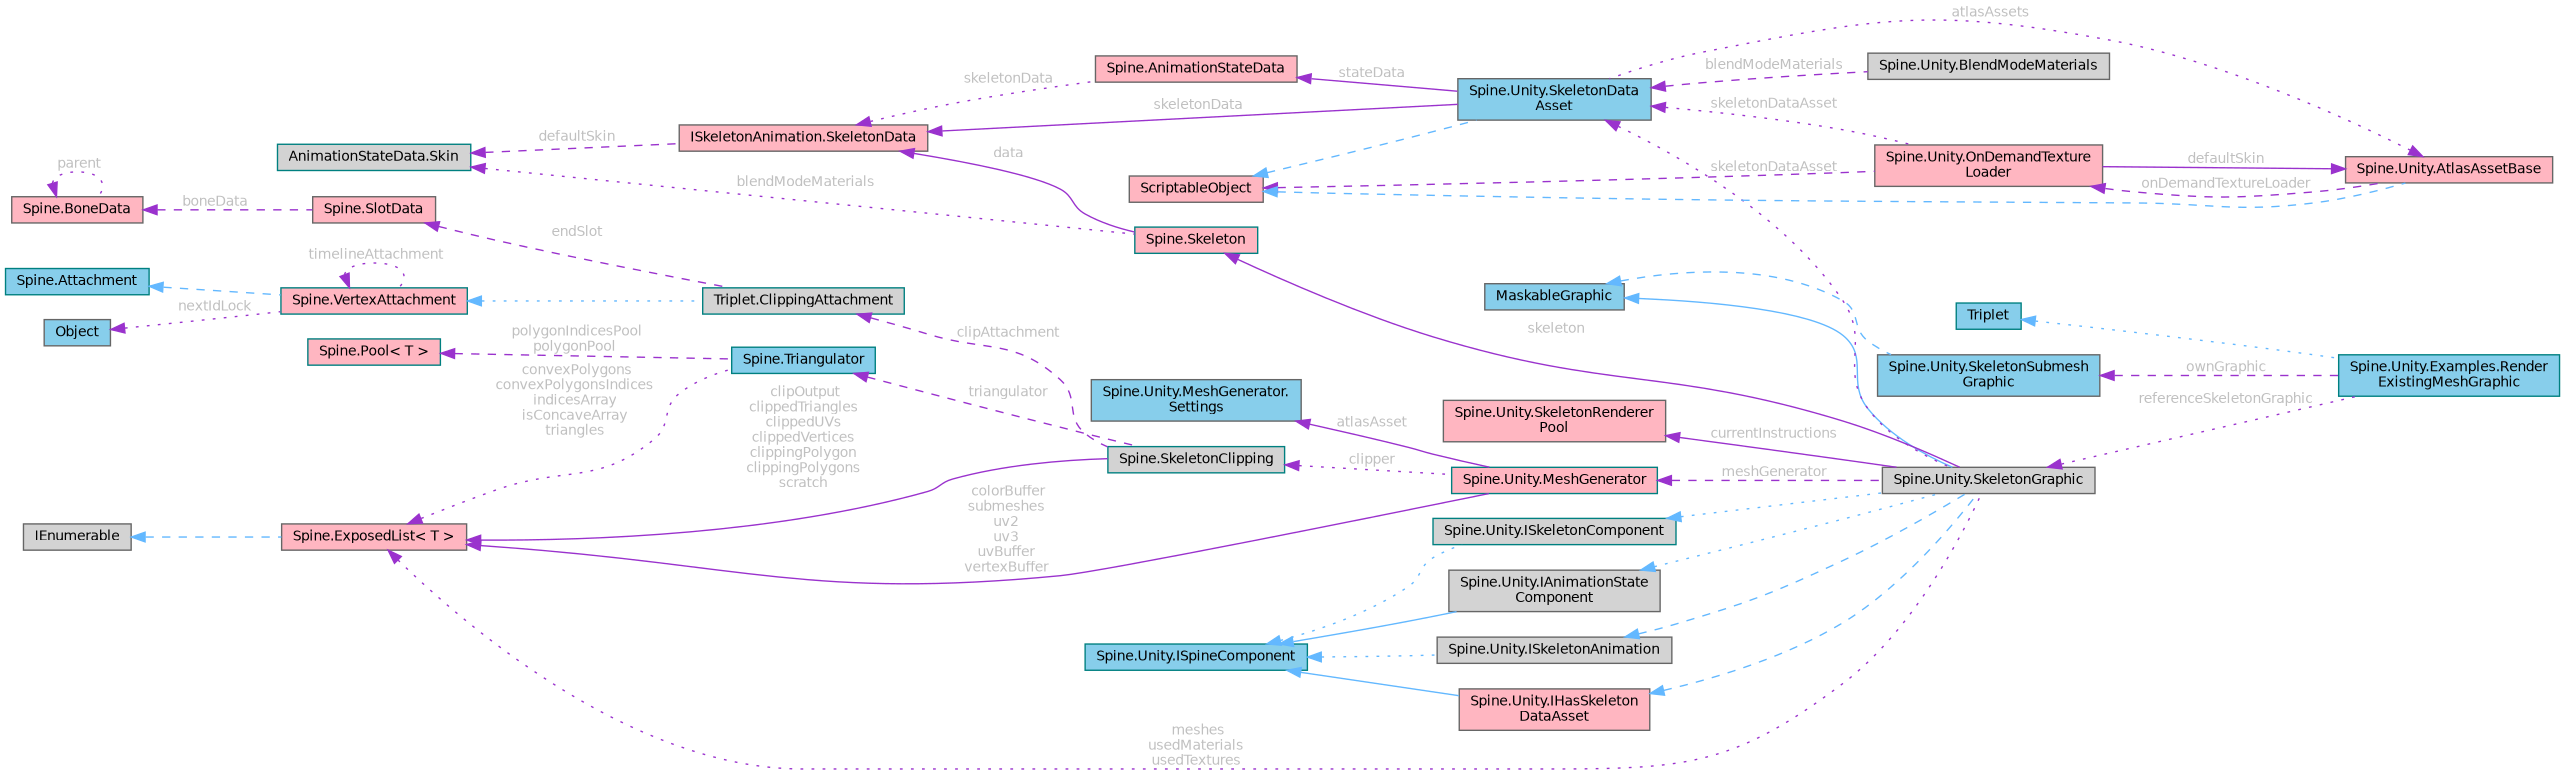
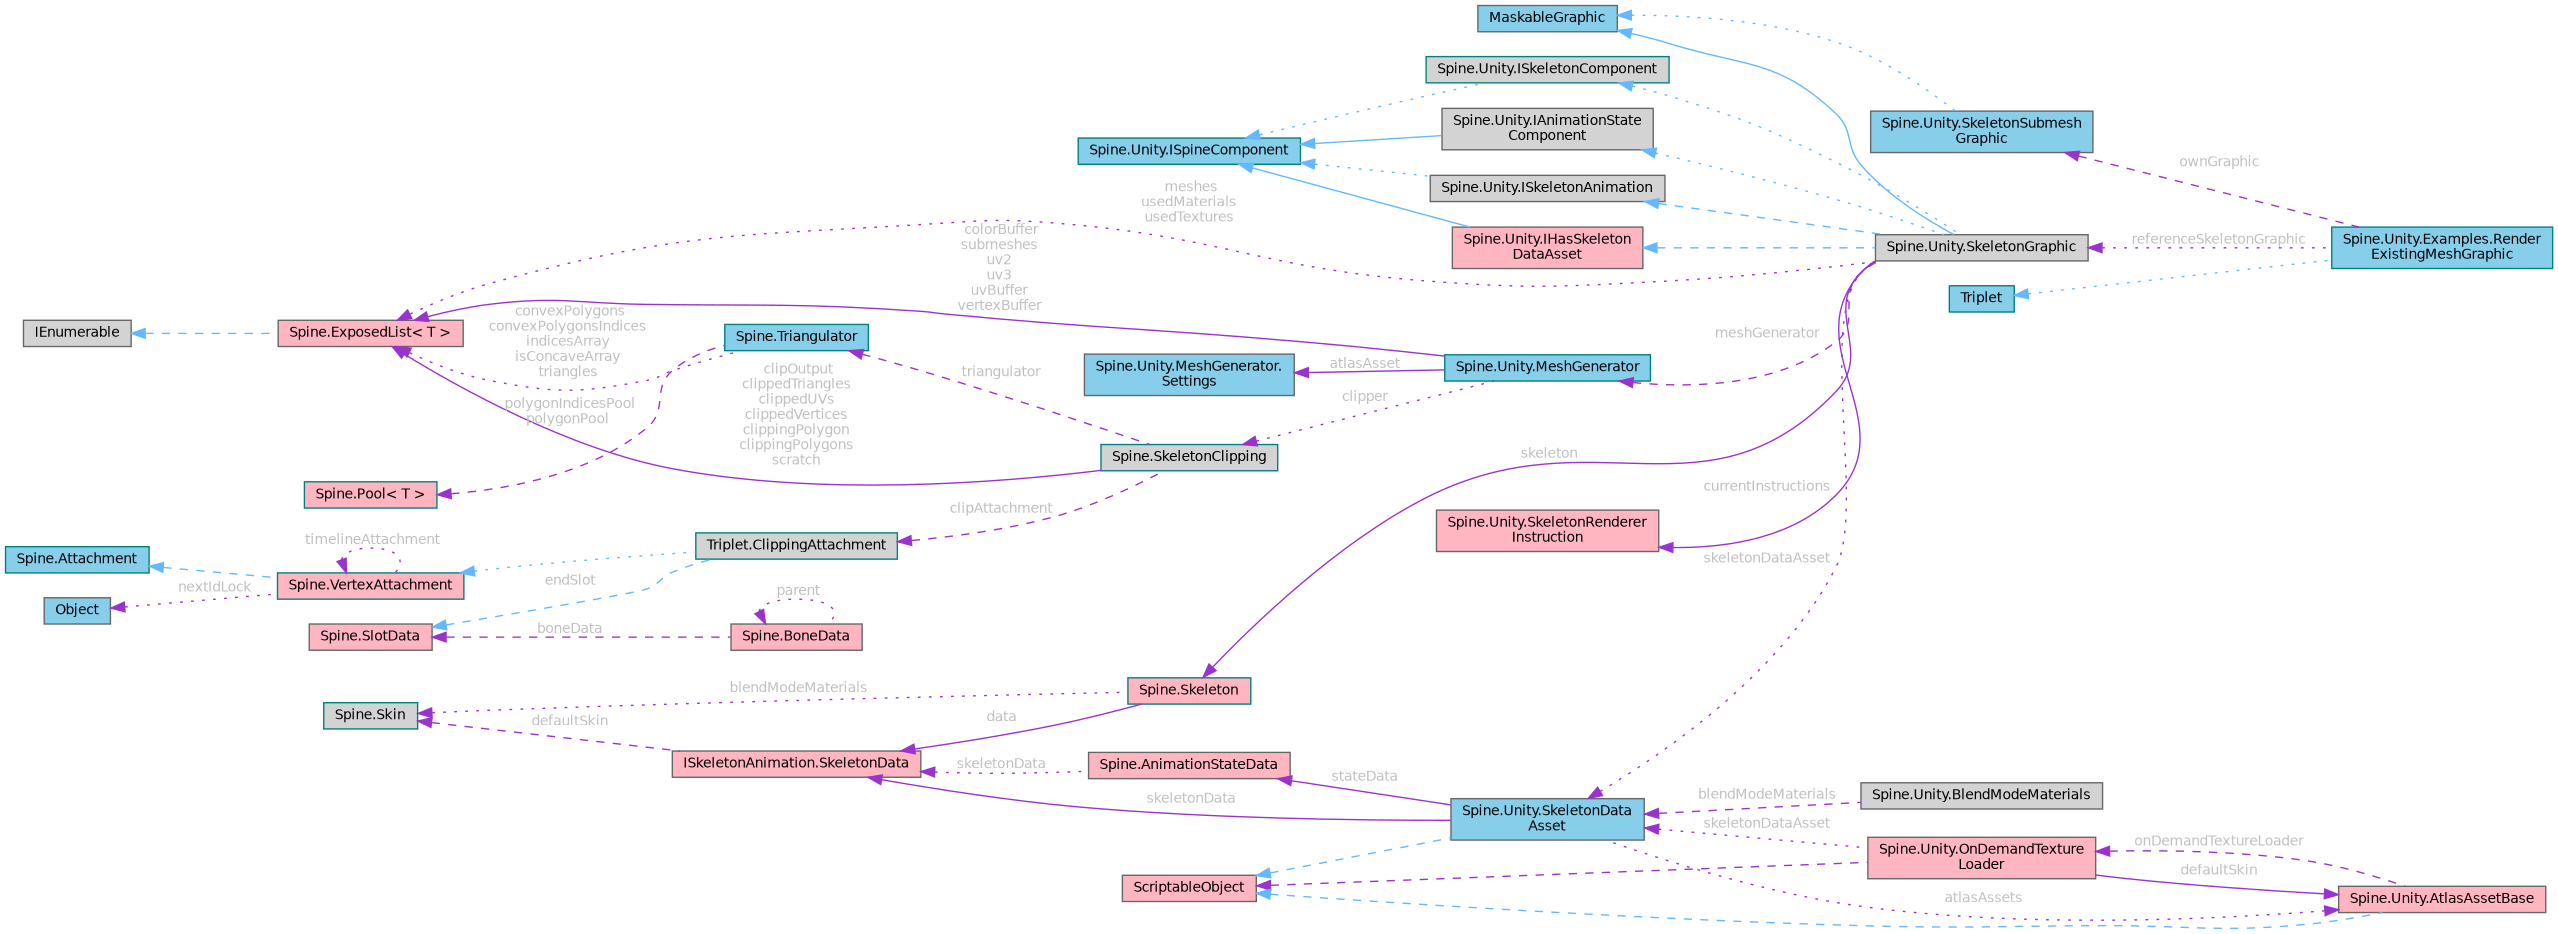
(374, 157) -> (371, 716)
(235, 210) -> (588, 637)
(584, 259) -> (583, 602)
(1771, 277) -> (1803, 33)
(1555, 421) -> (1548, 531)
(1555, 480) -> (1548, 368)
